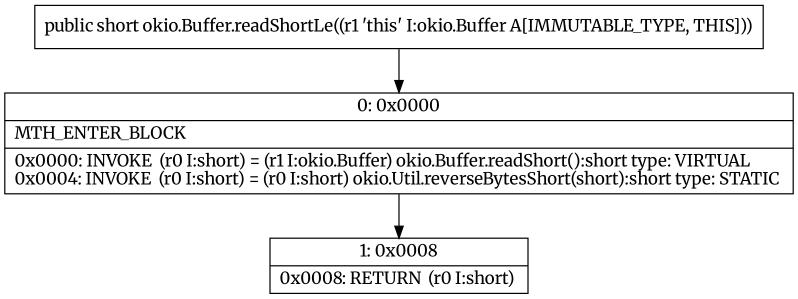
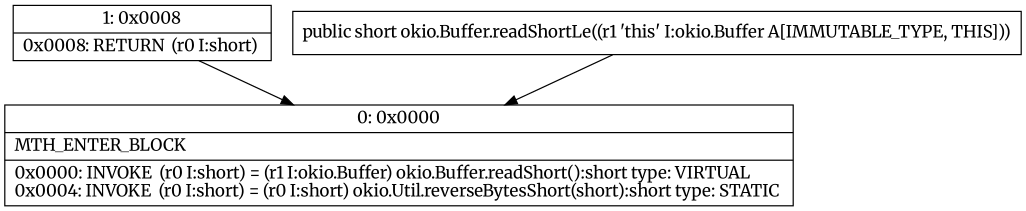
(399, 210) -> (241, 80)
